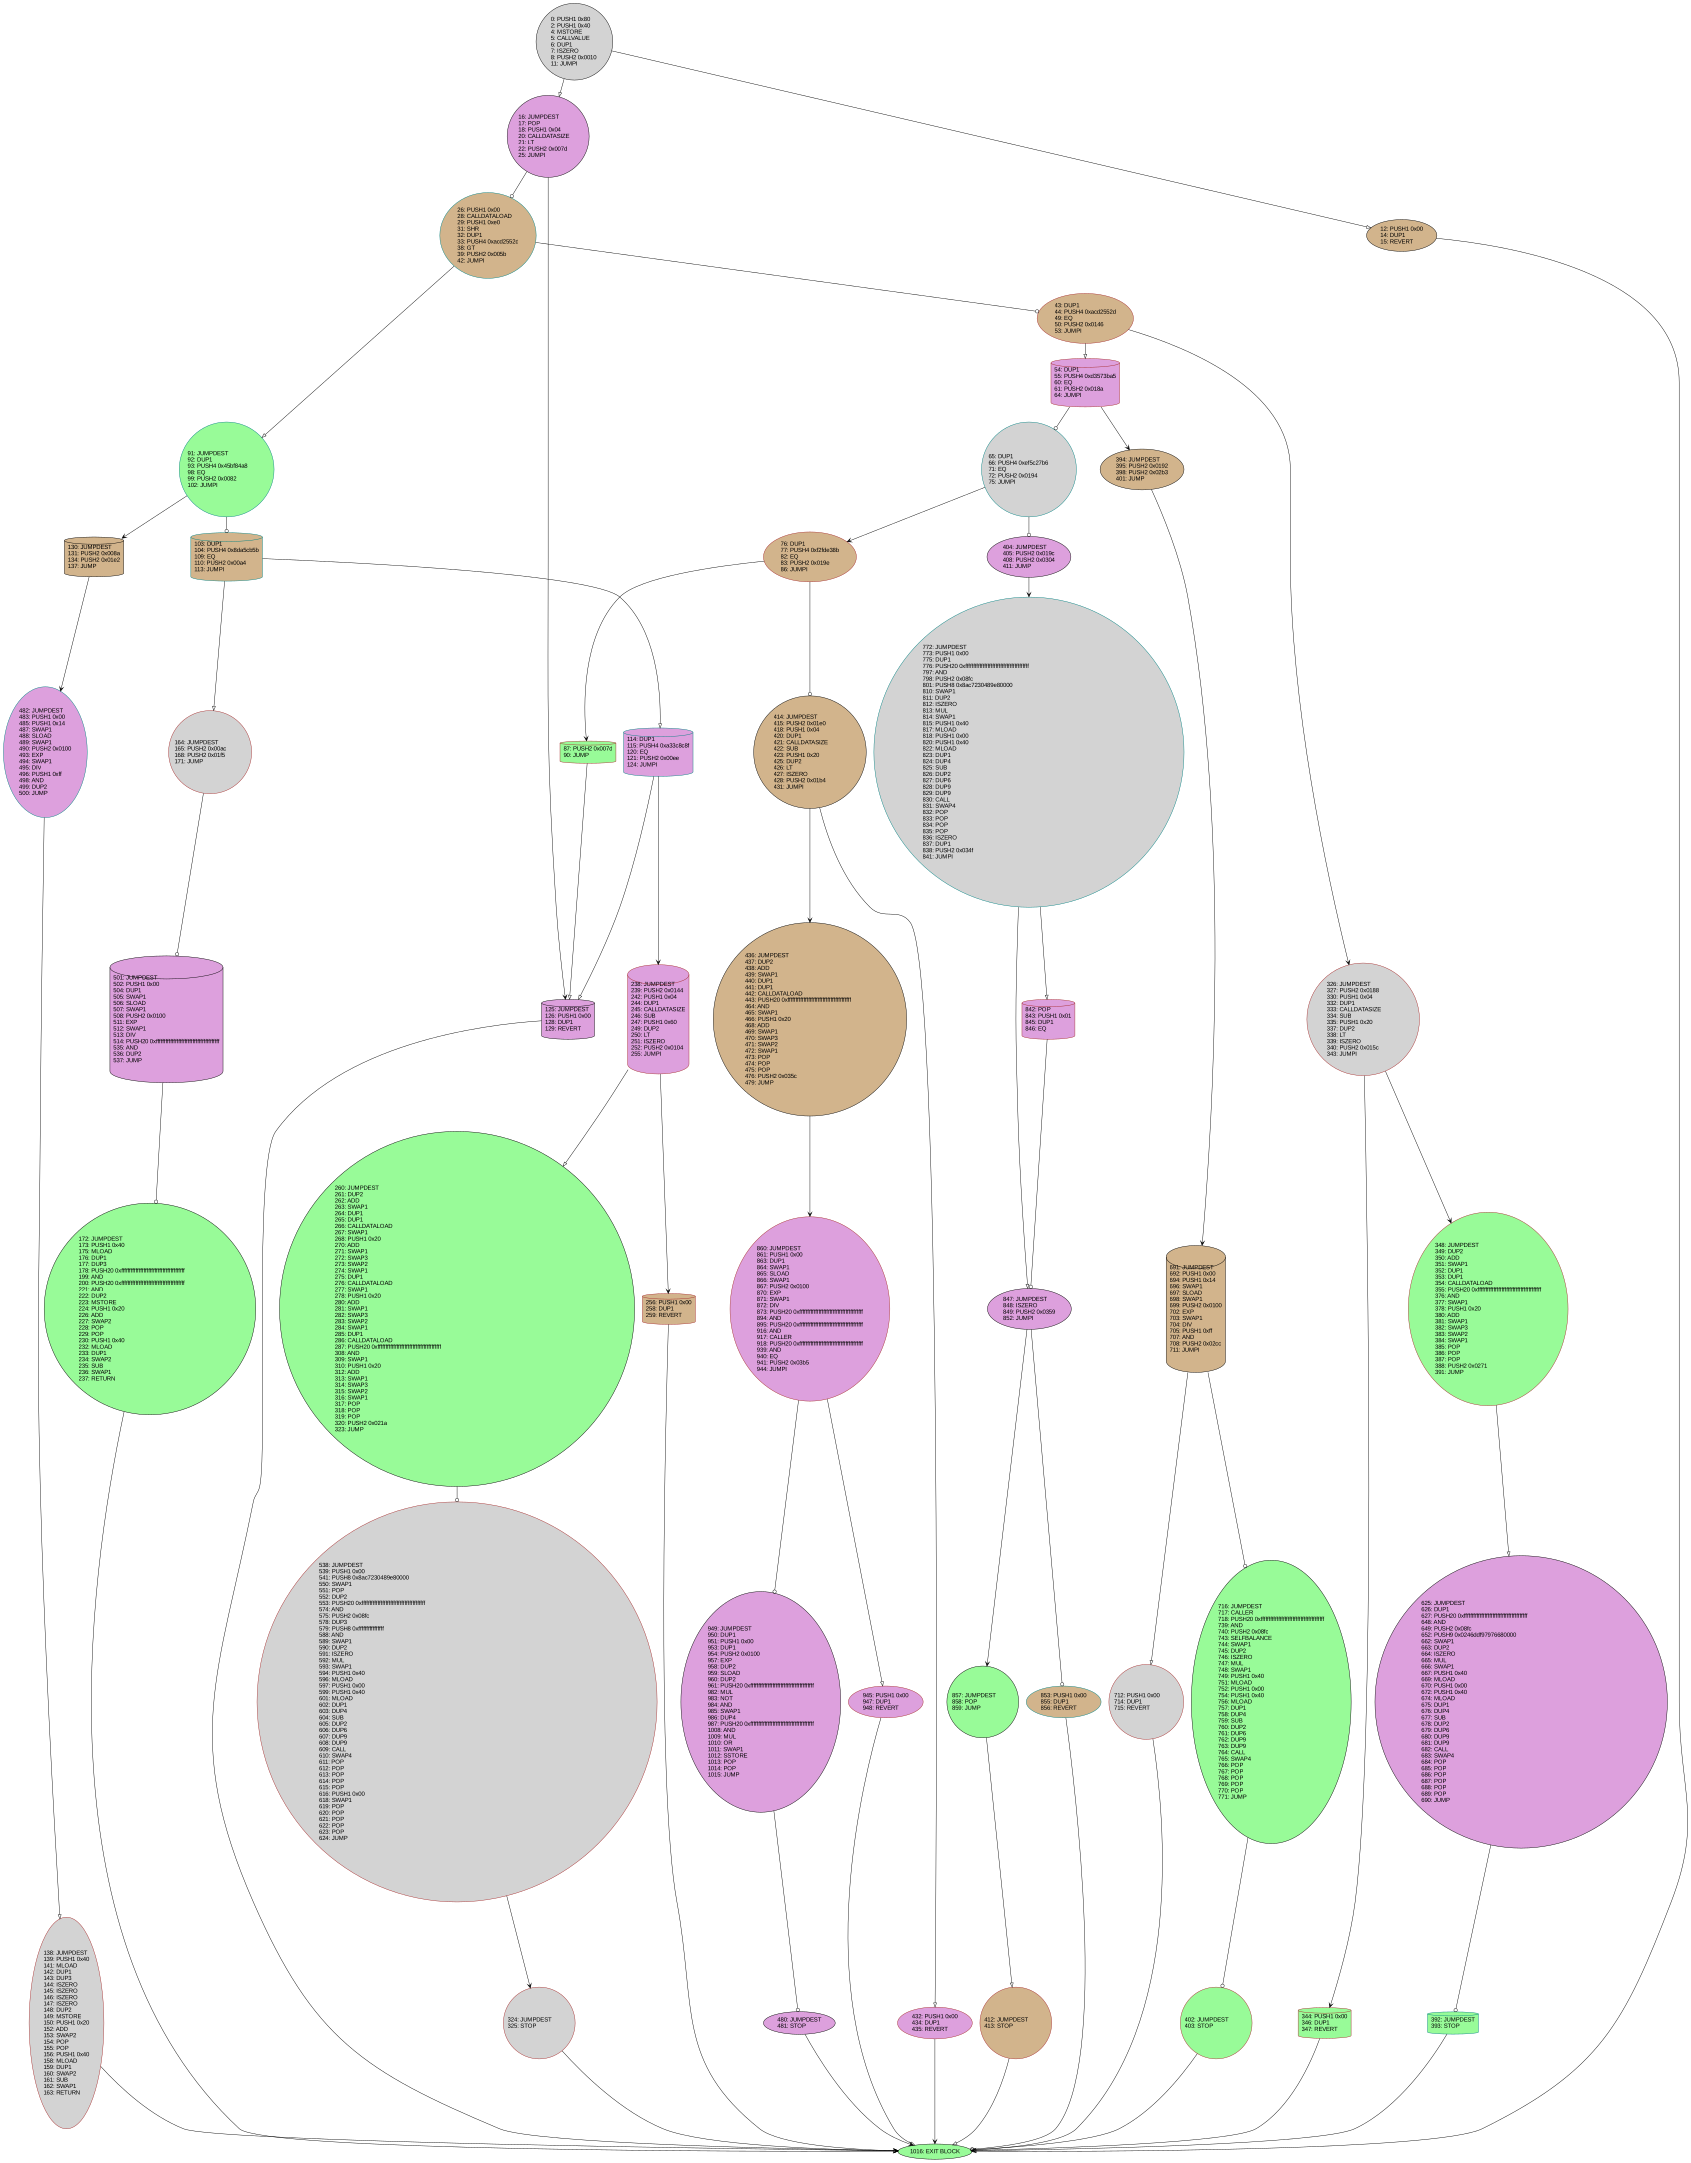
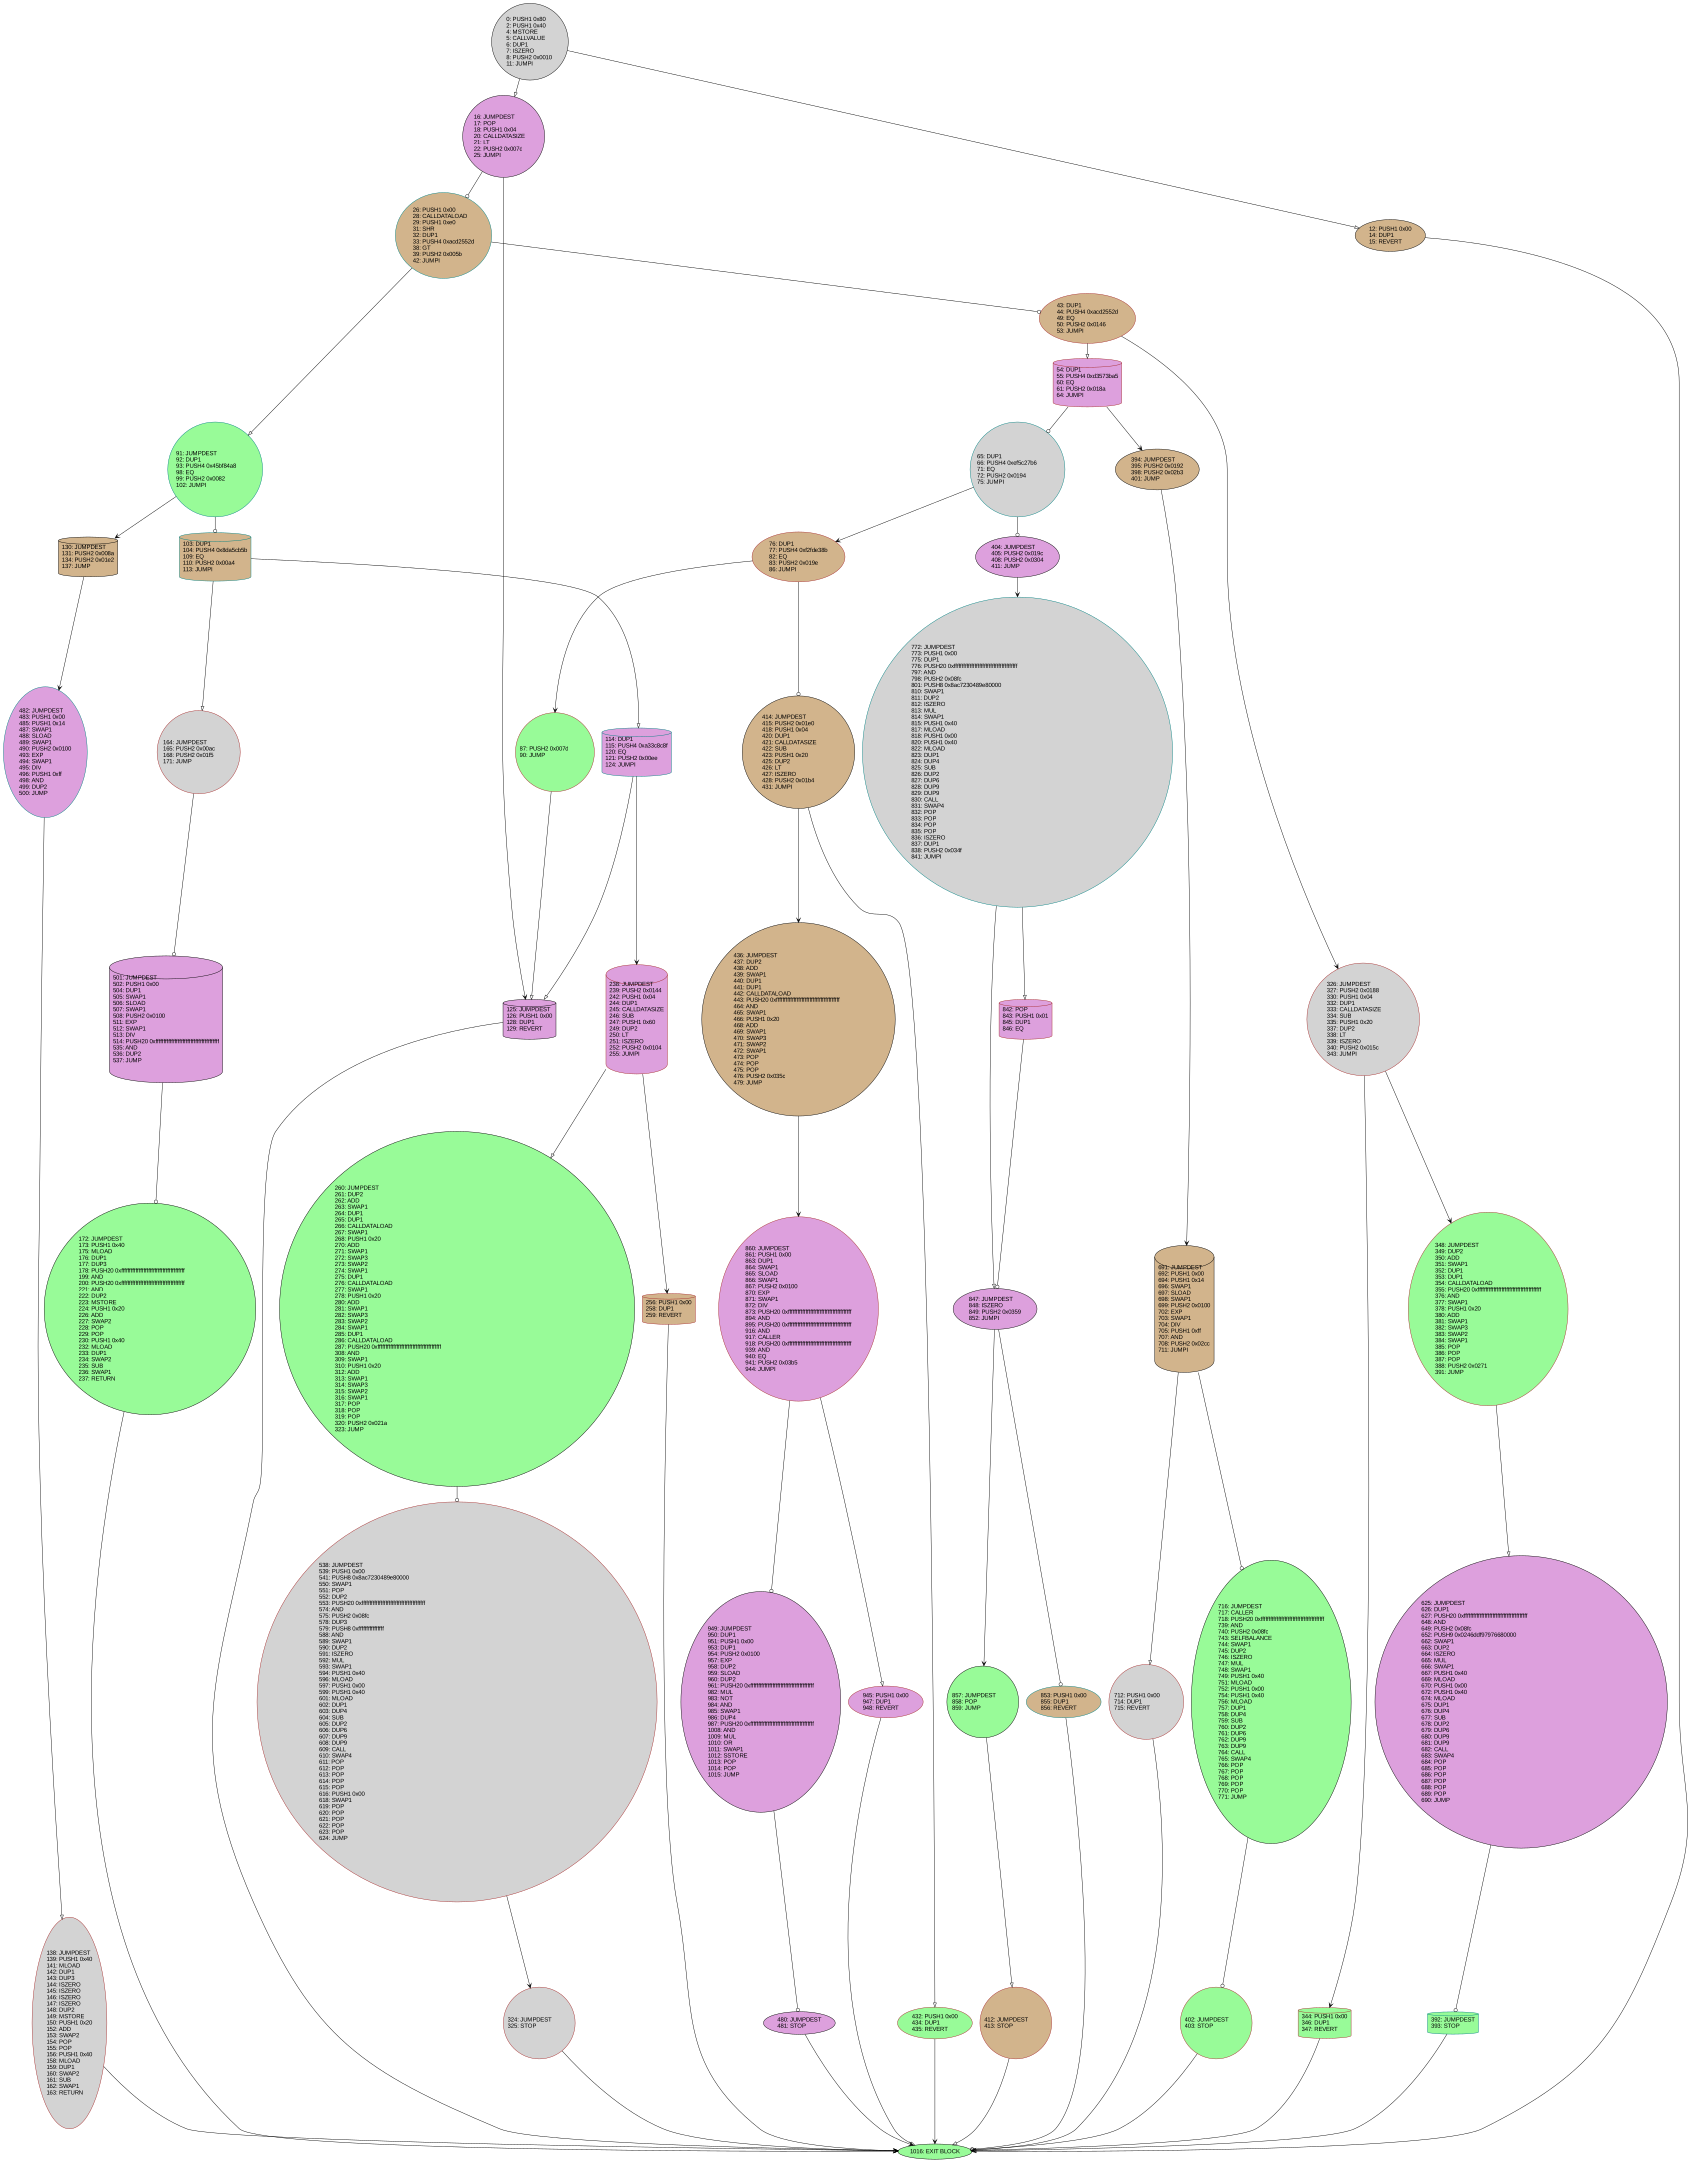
(588, 752) -> (555, 752)
(935, 2023) -> (935, 2023)
